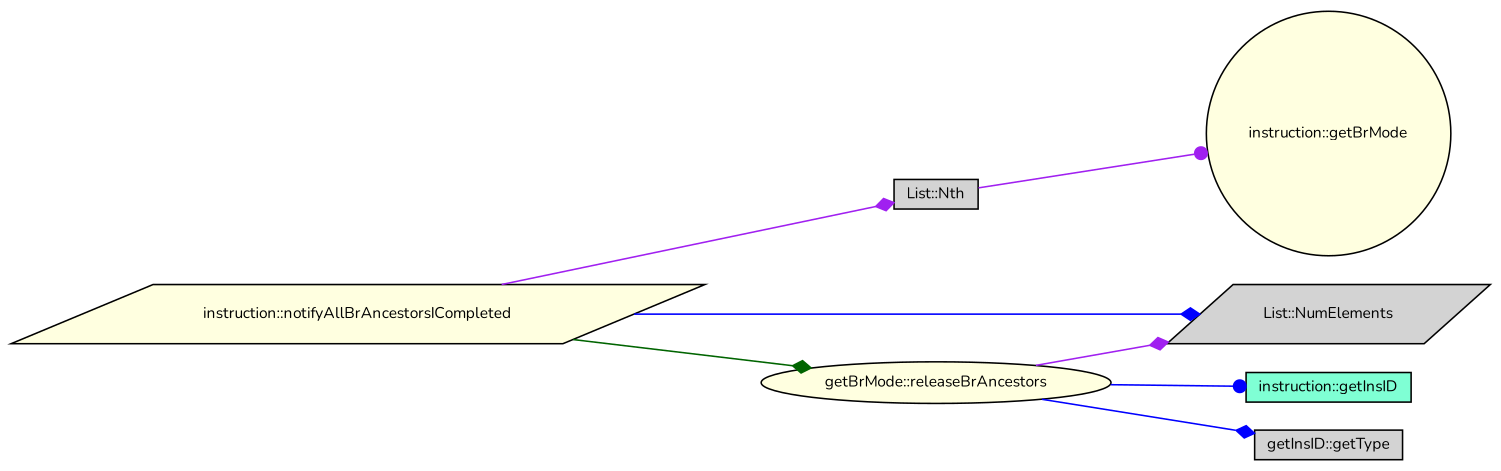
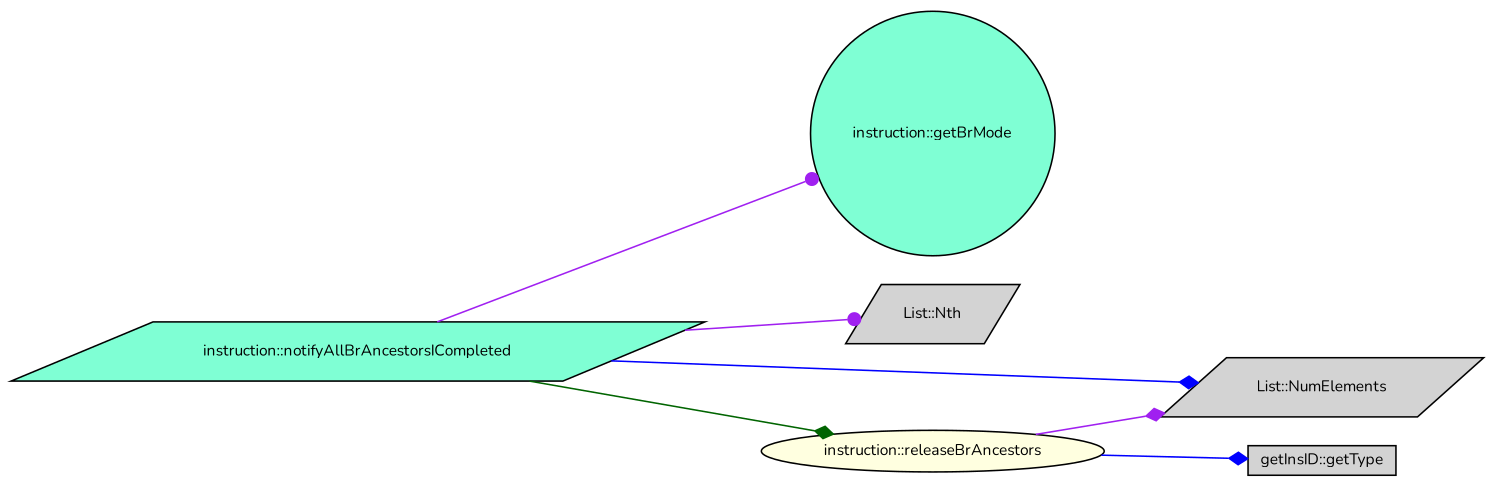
(1329, 134) -> (933, 134)
(1087, 171) -> (621, 252)
(936, 194) -> (933, 314)
(689, 246) -> (766, 325)
(358, 314) -> (358, 351)
(936, 383) -> (933, 451)
(1329, 387) -> none
